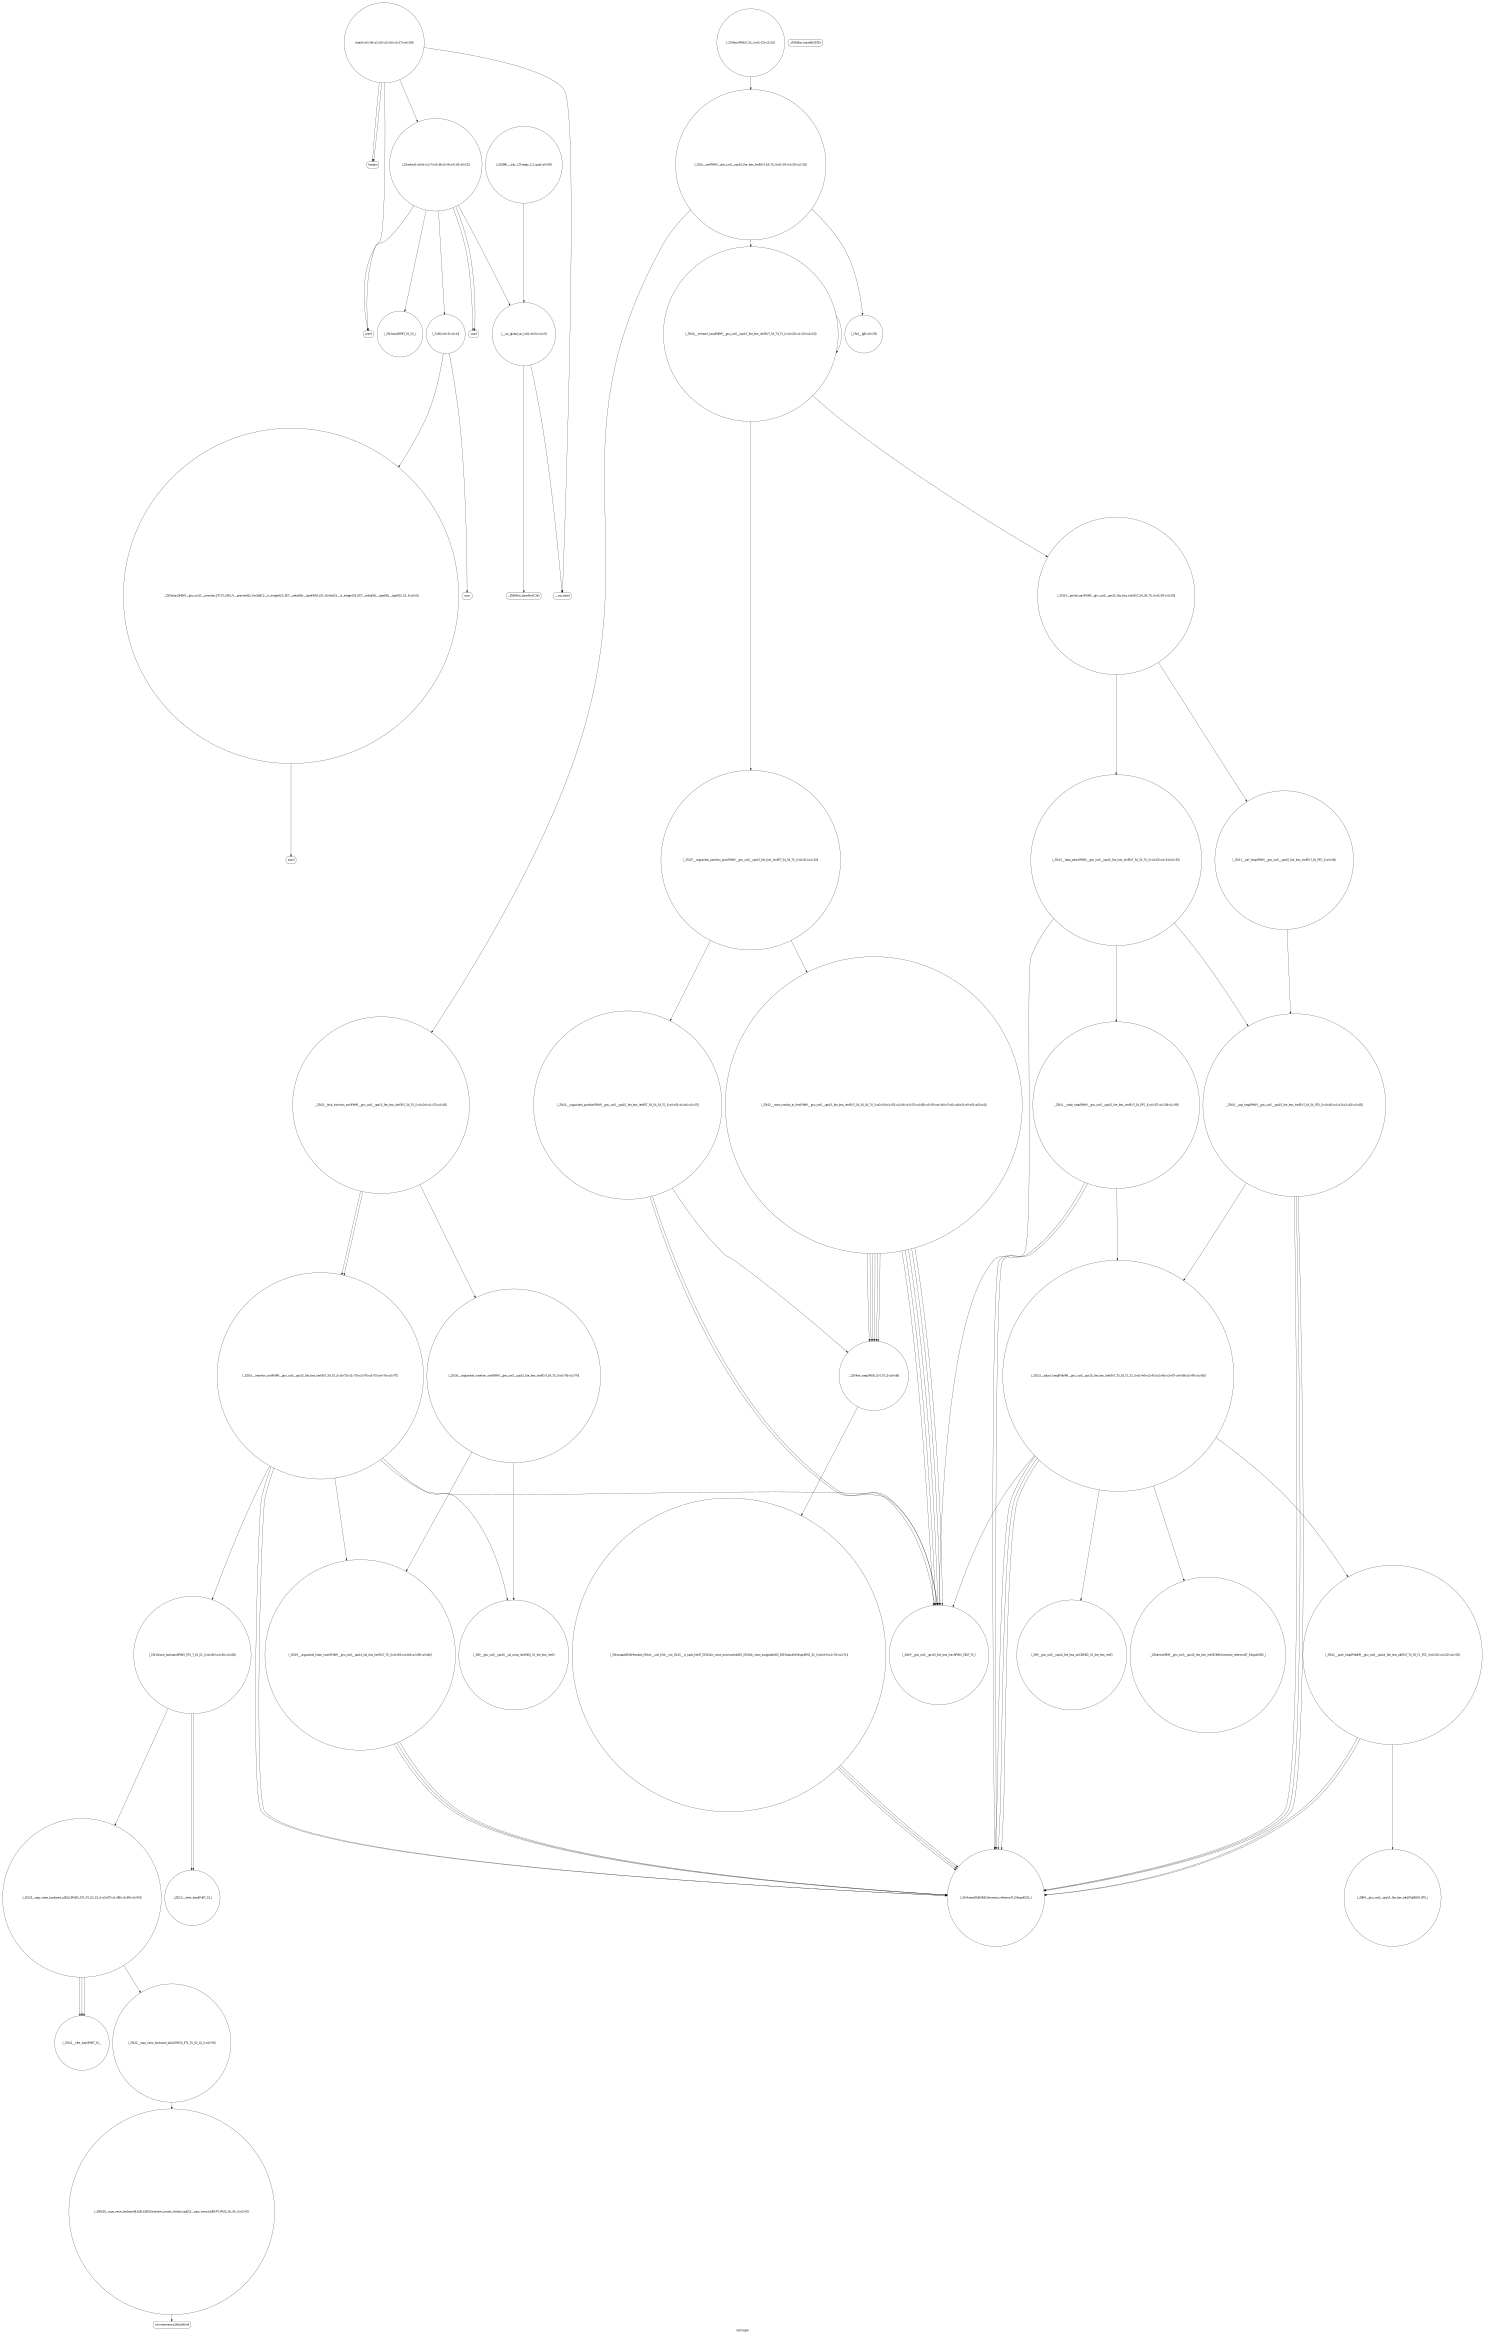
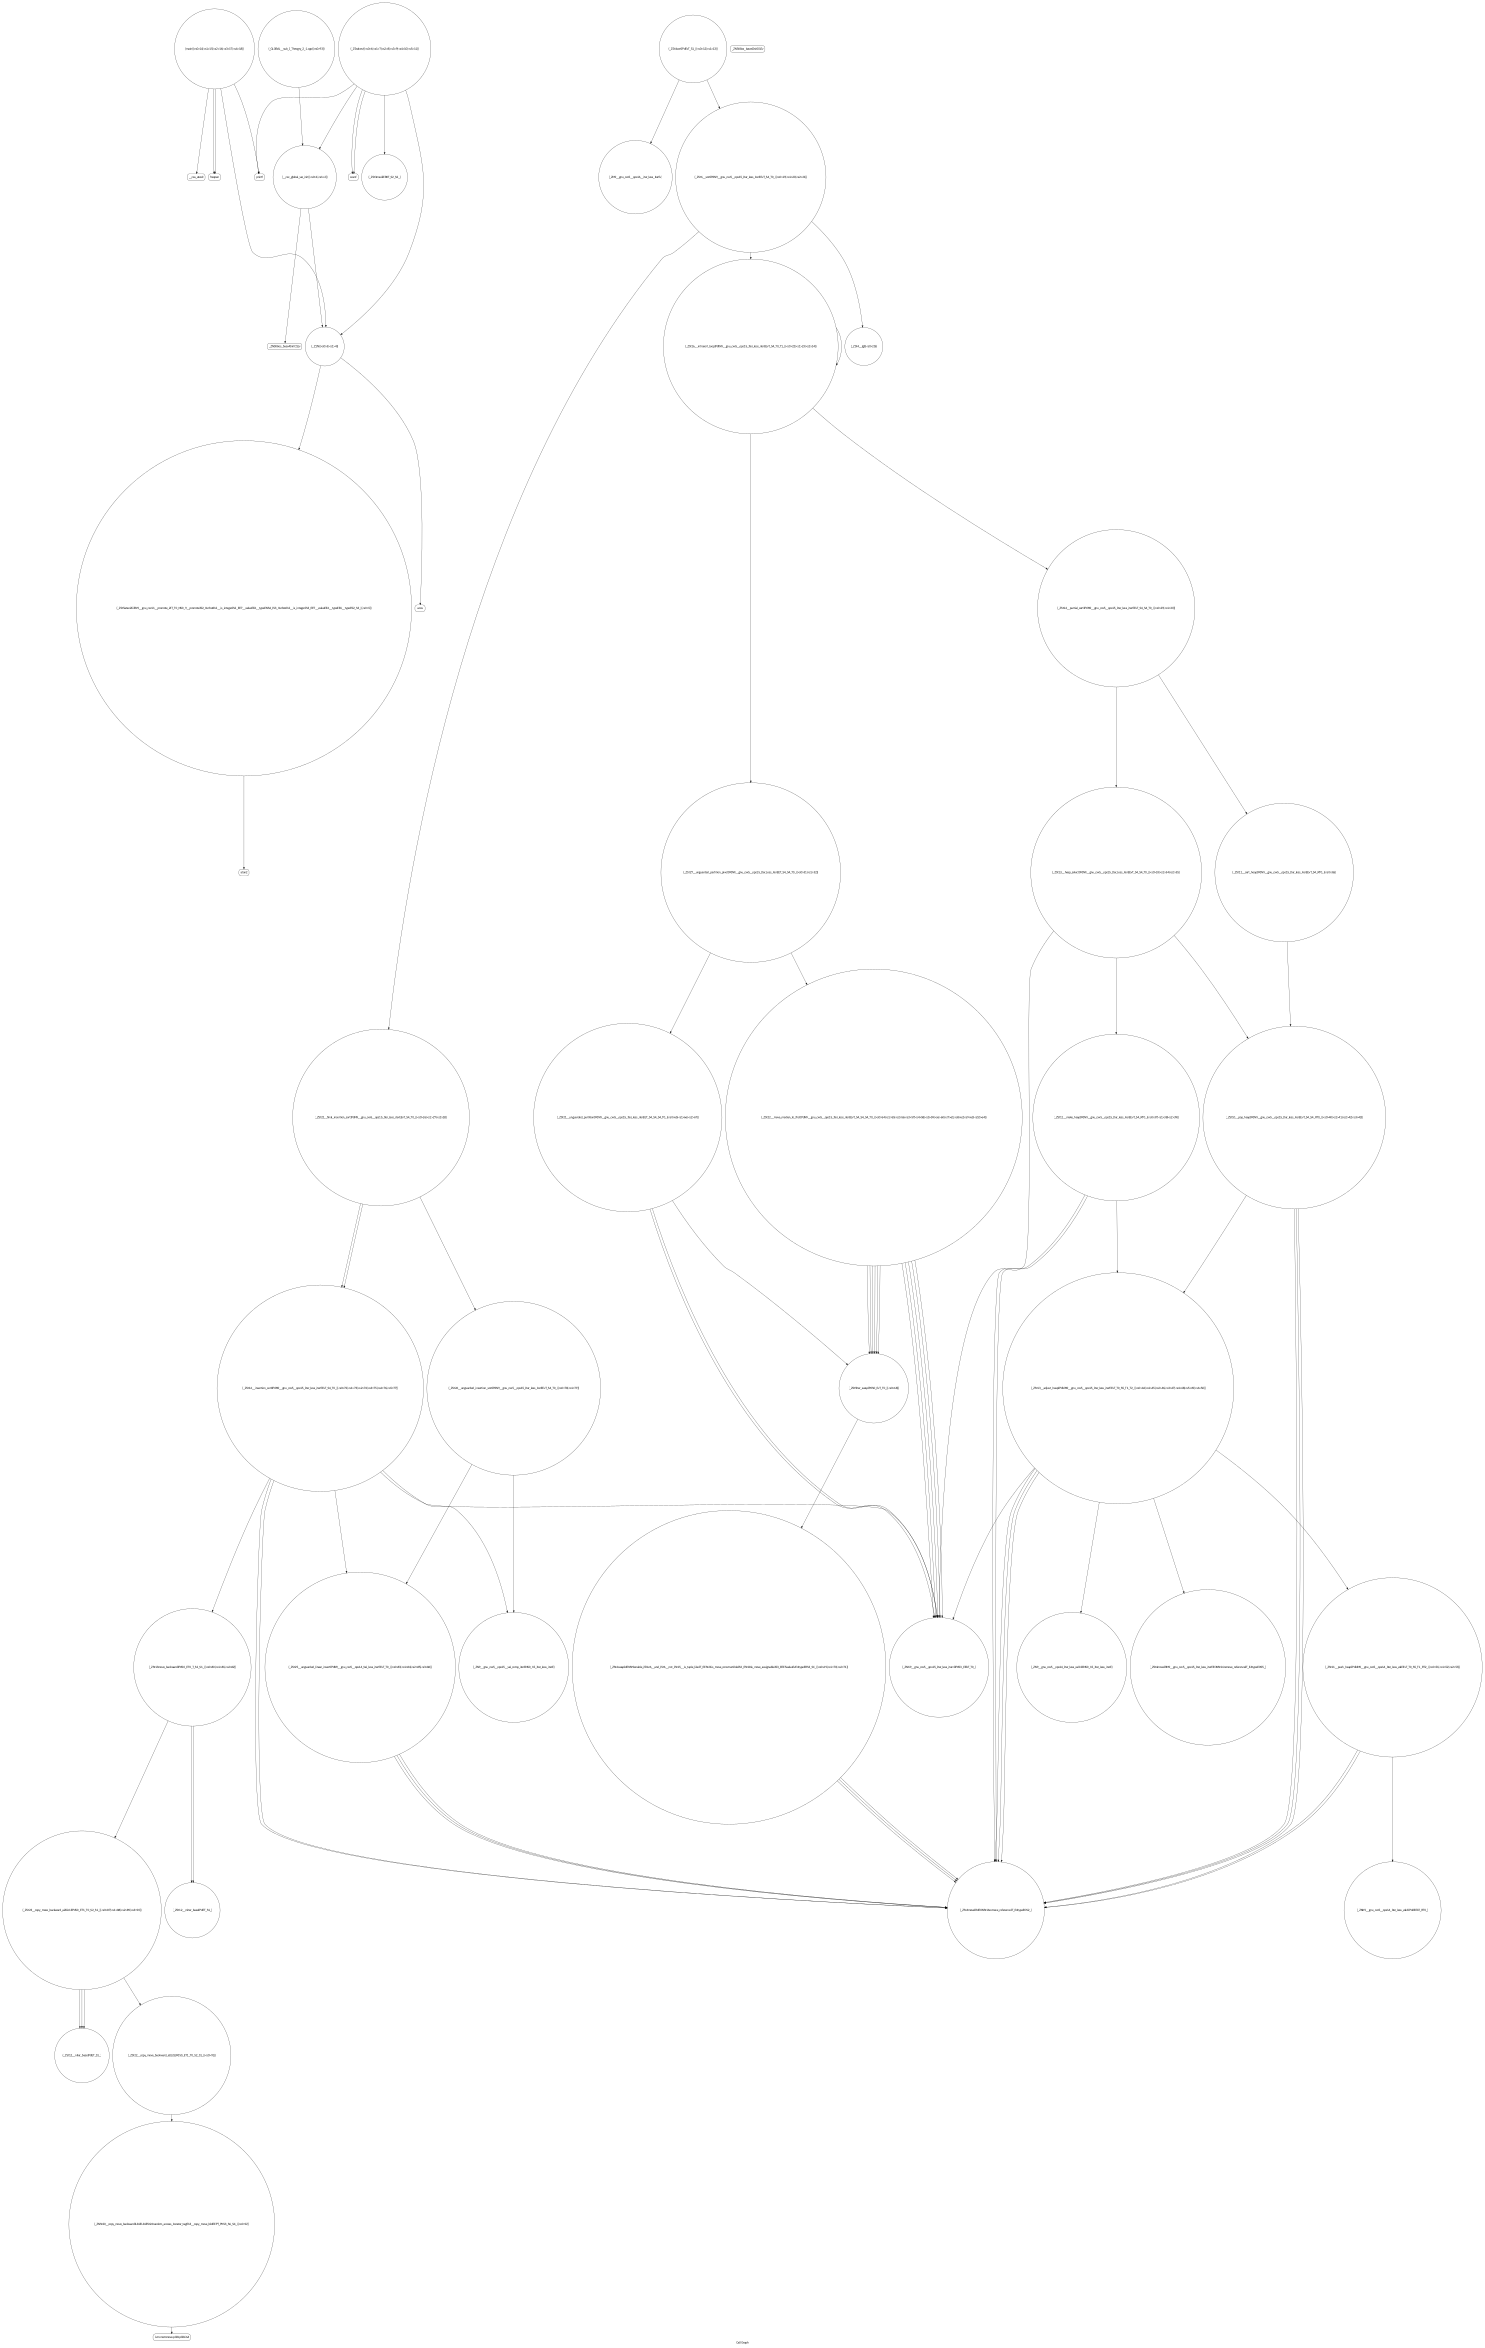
(408, 100) -> (247, 233)
none -> (635, 177)
(550, 477) -> (315, 267)
